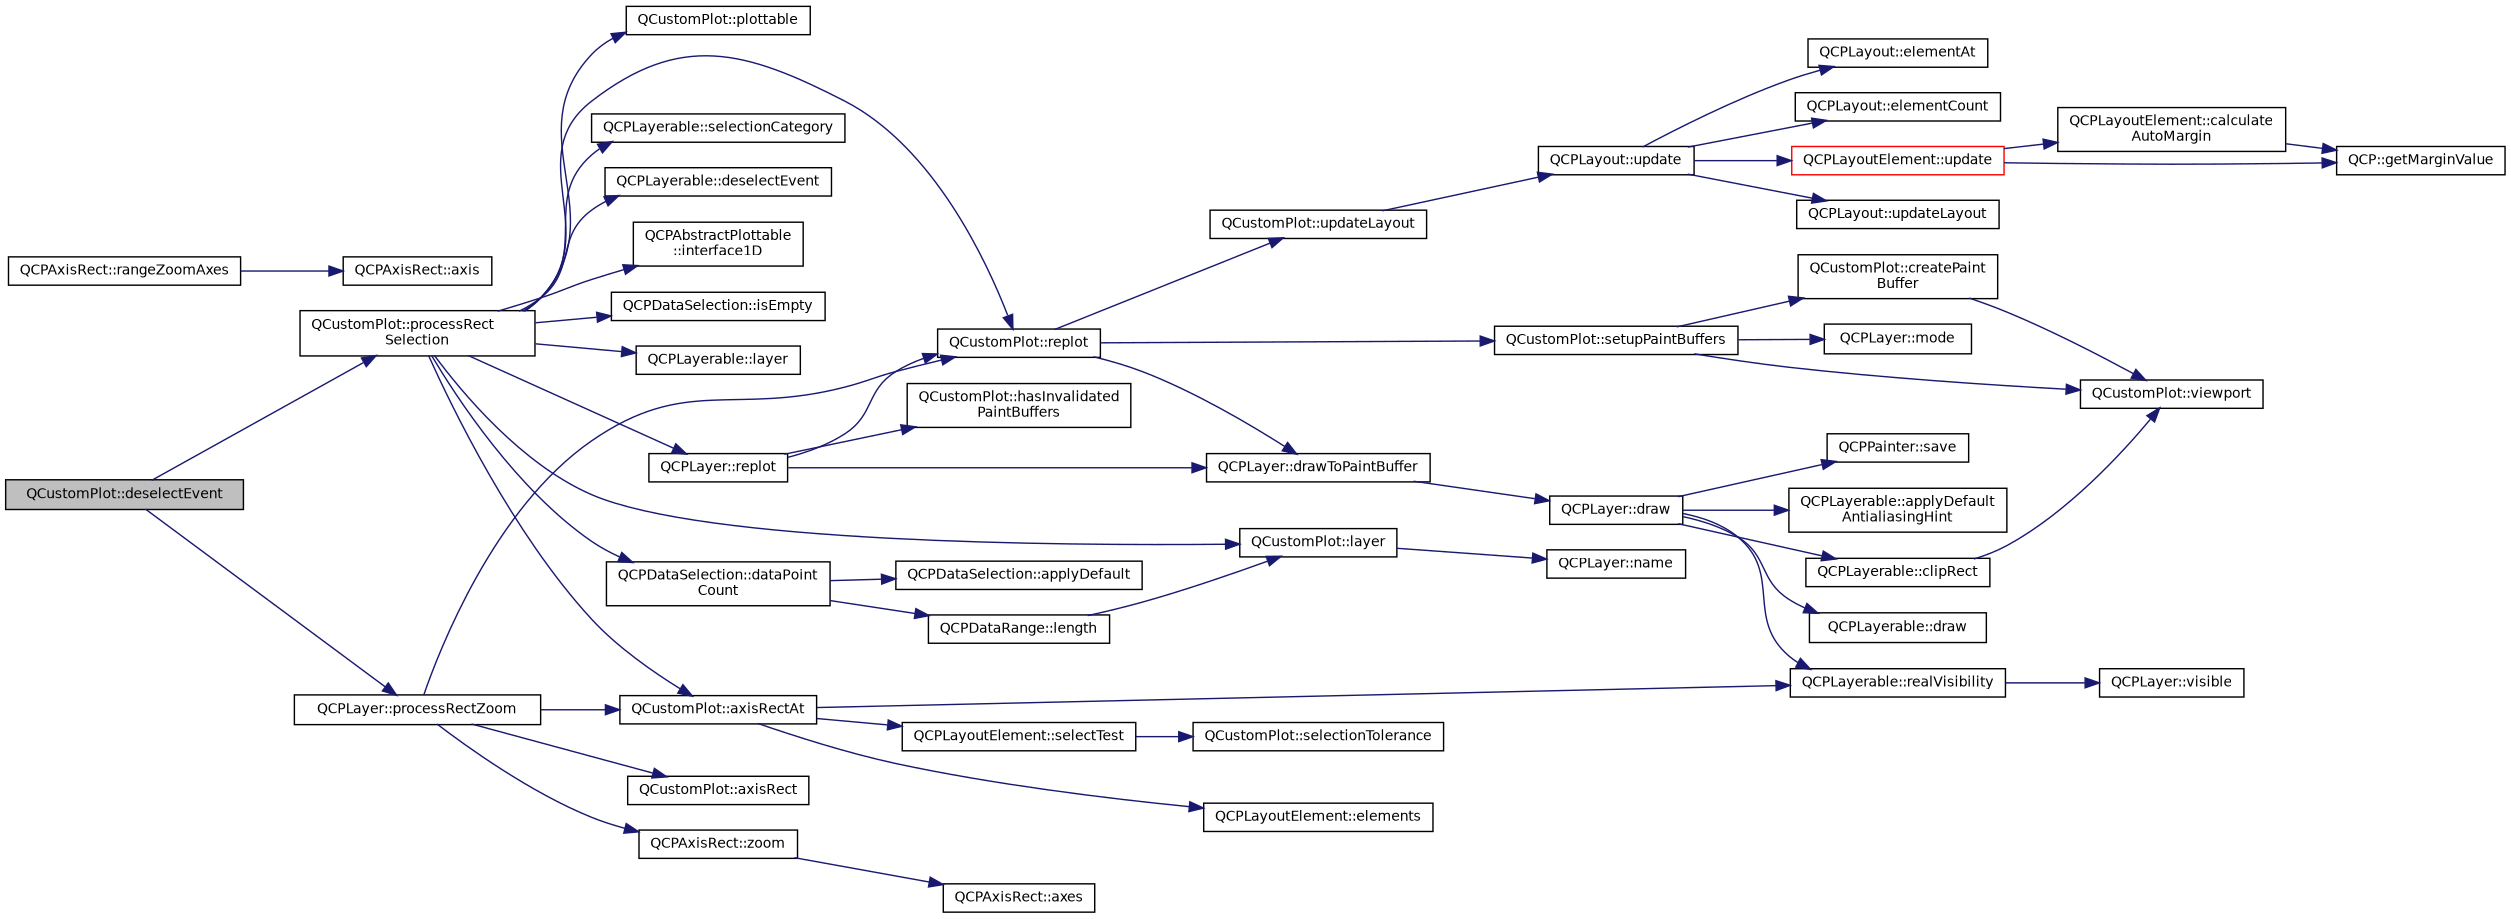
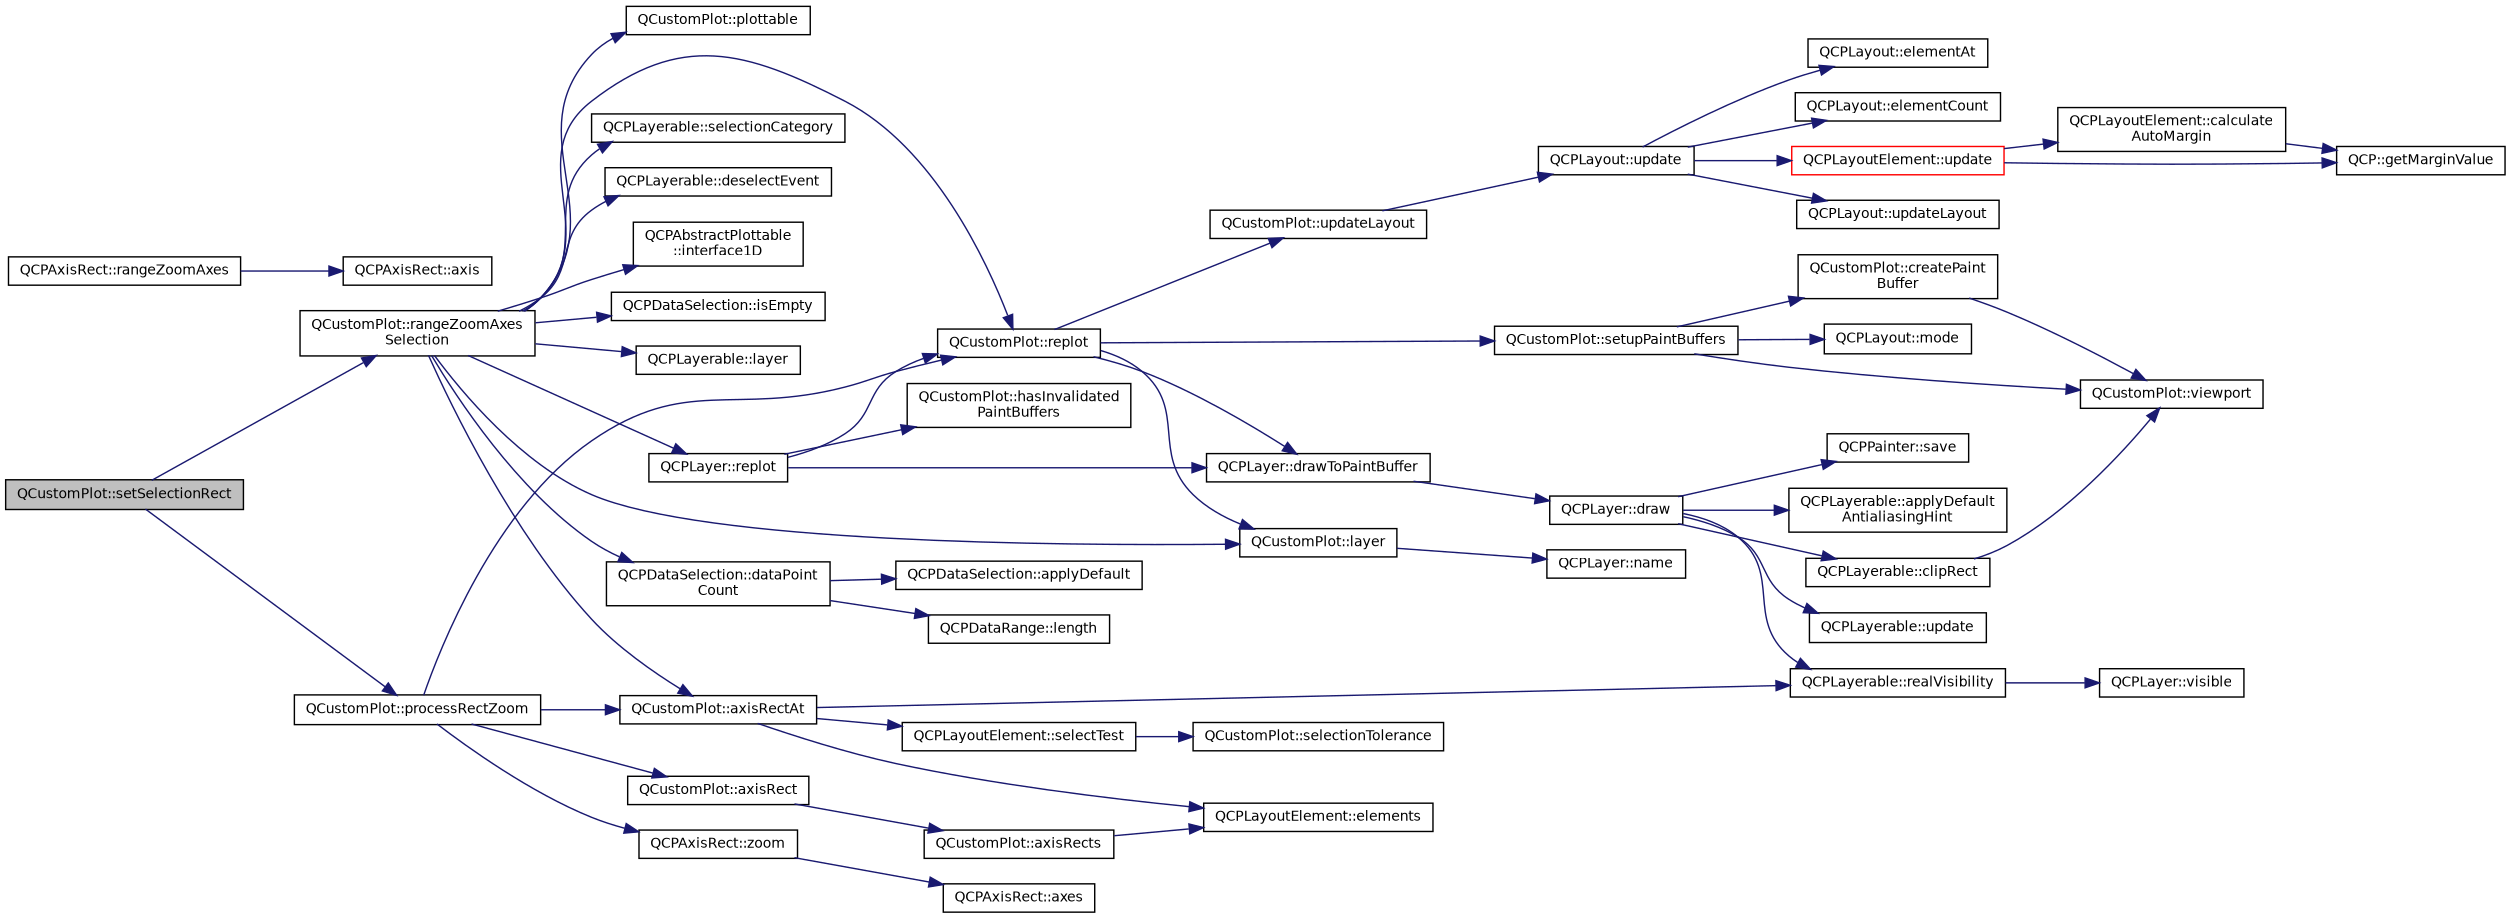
(418, 333) -> (418, 333)
(1898, 339) -> (1898, 339)
(125, 495) -> (125, 495)
(1179, 591) -> (1169, 437)
(1898, 628) -> (1898, 628)
(418, 710) -> (418, 710)
none -> (1019, 844)
